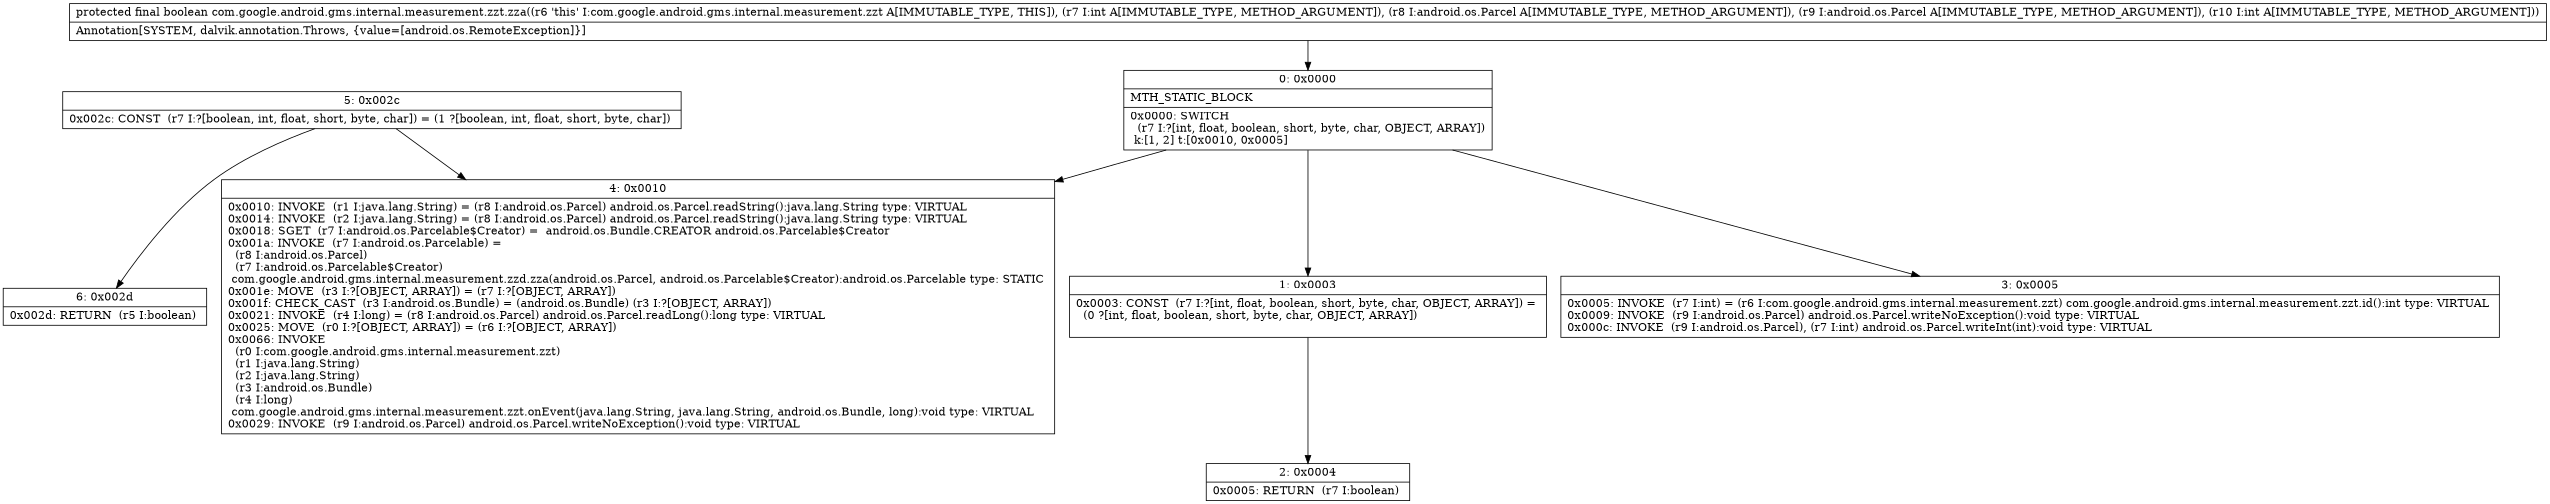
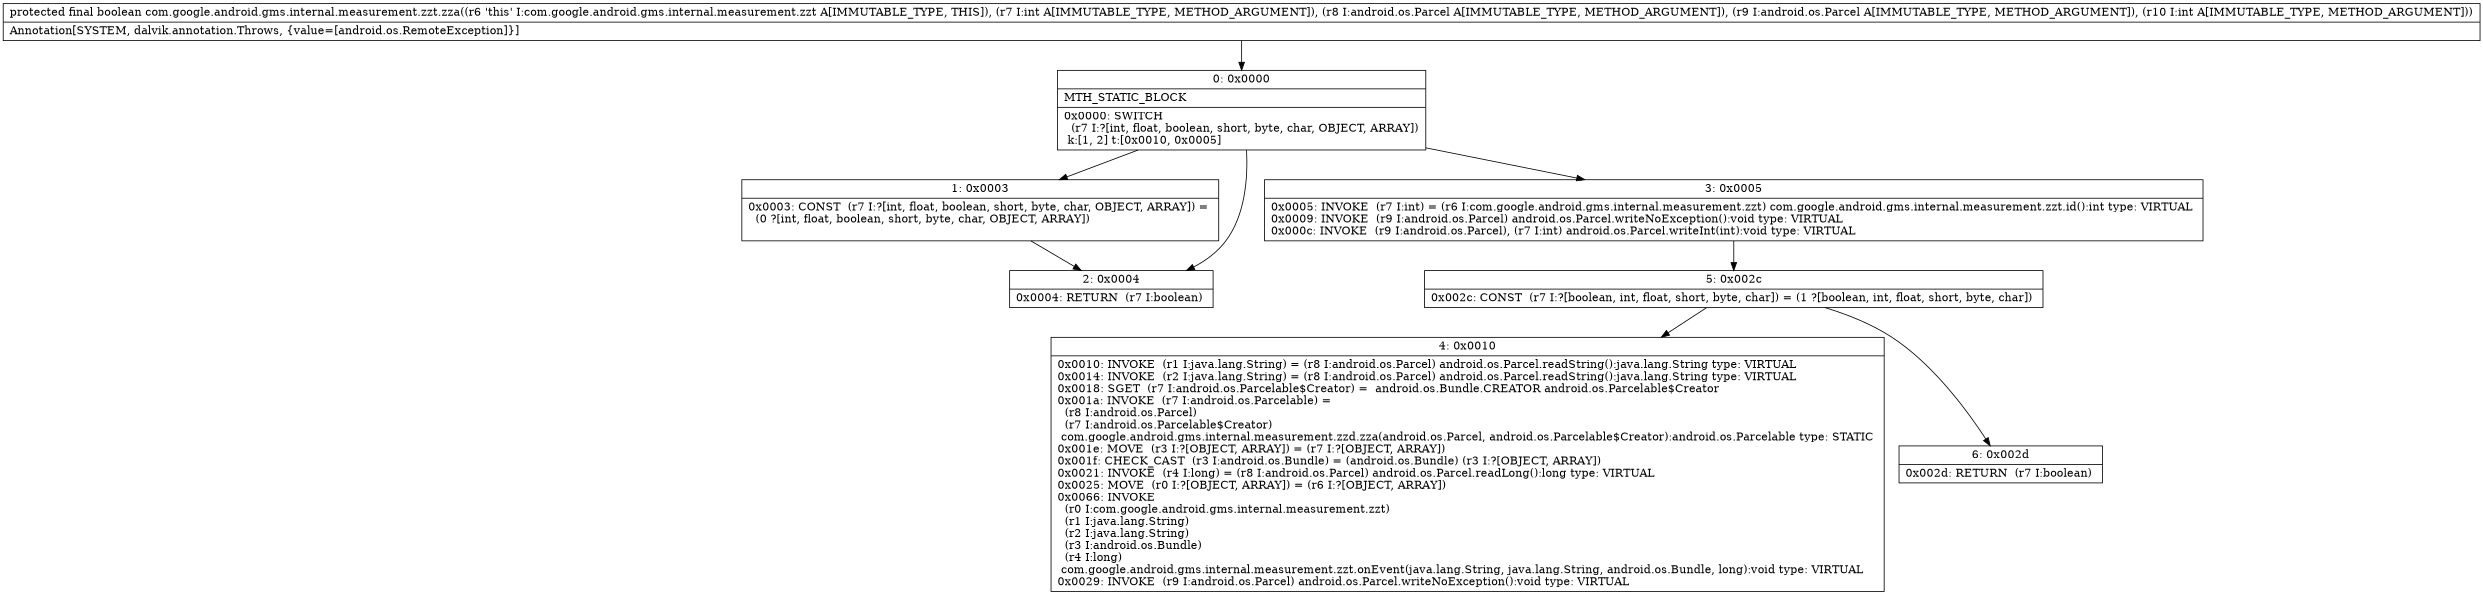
(1114, 165) -> (1238, 217)
none -> (1734, 252)
(105, 316) -> (2001, 473)
(1308, 491) -> (1111, 298)
